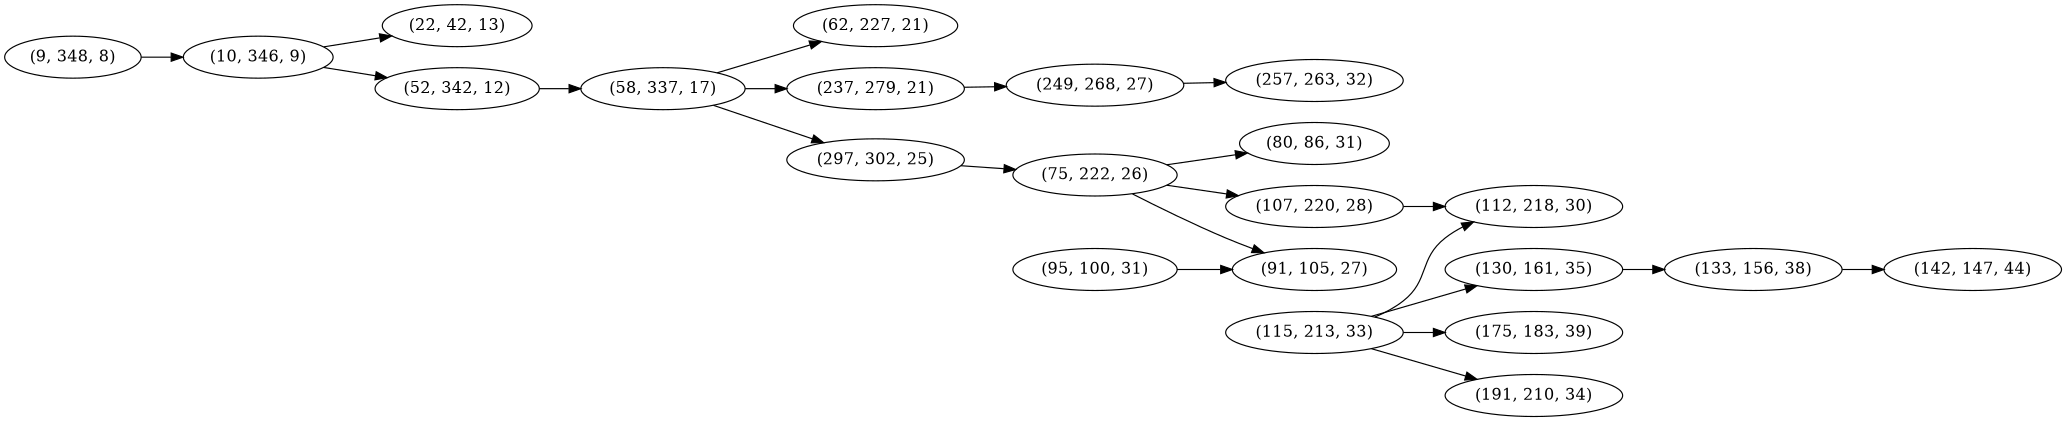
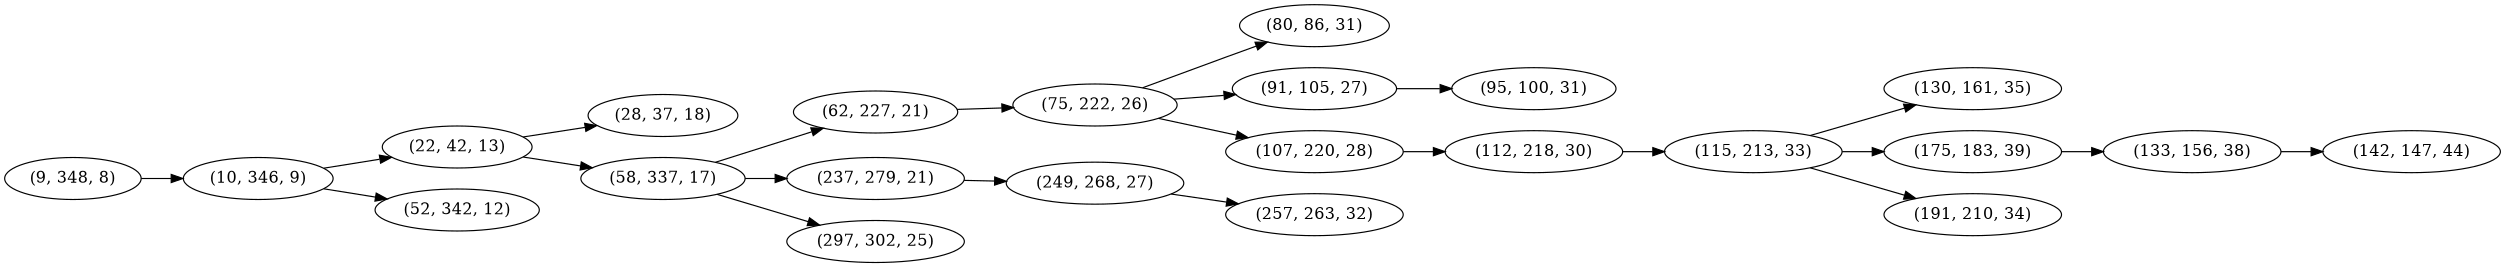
(554, 89) -> (552, 161)
none -> (663, 116)
(982, 167) -> (979, 109)
(1199, 270) -> (1418, 89)
(1638, 270) -> (2077, 152)
(1422, 275) -> (1638, 152)
